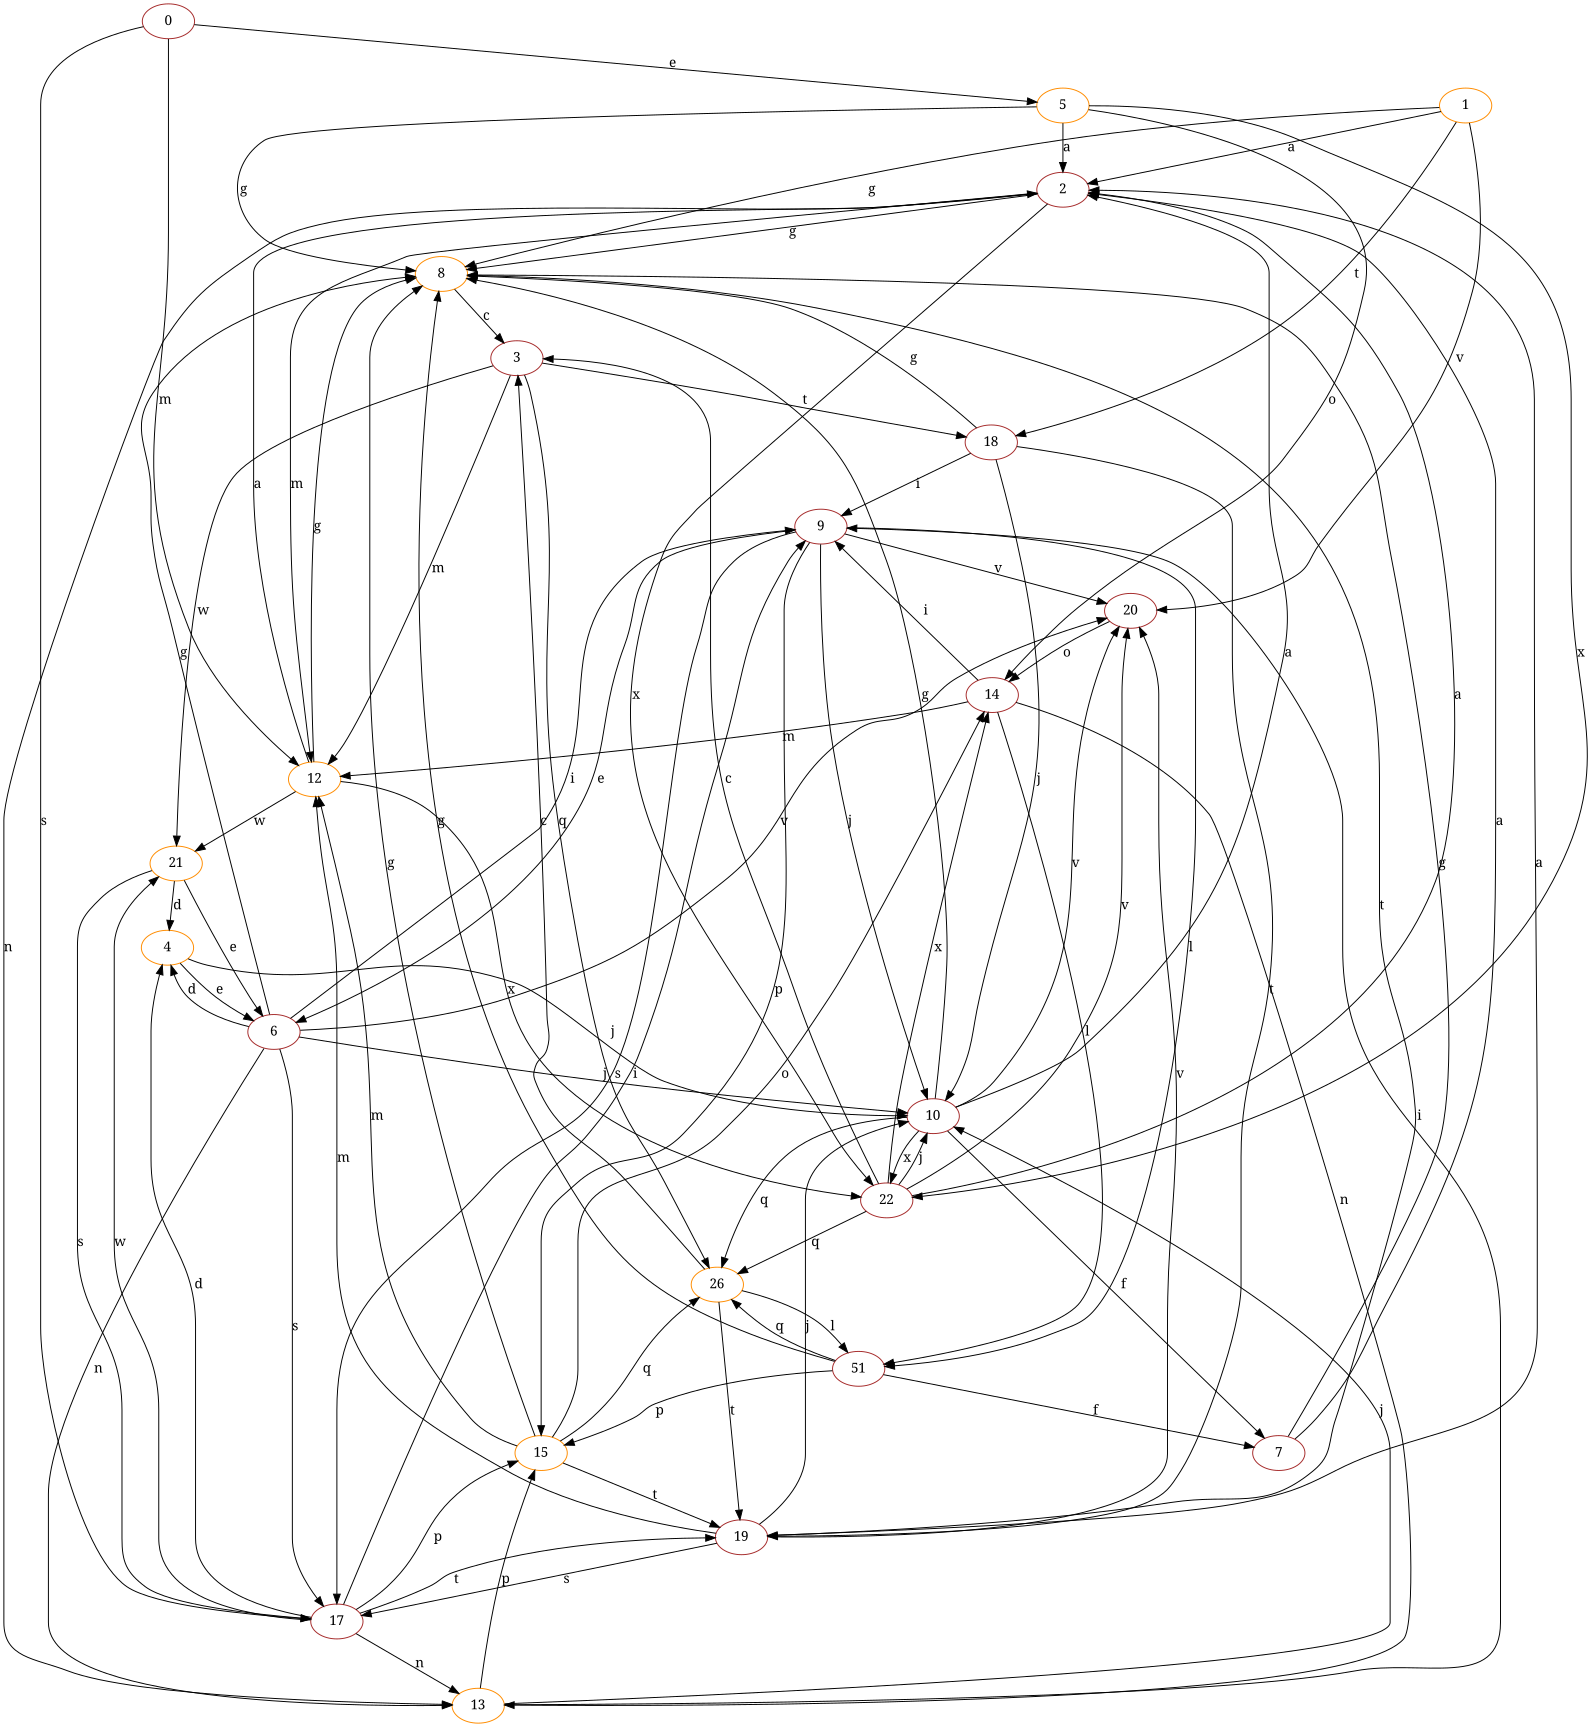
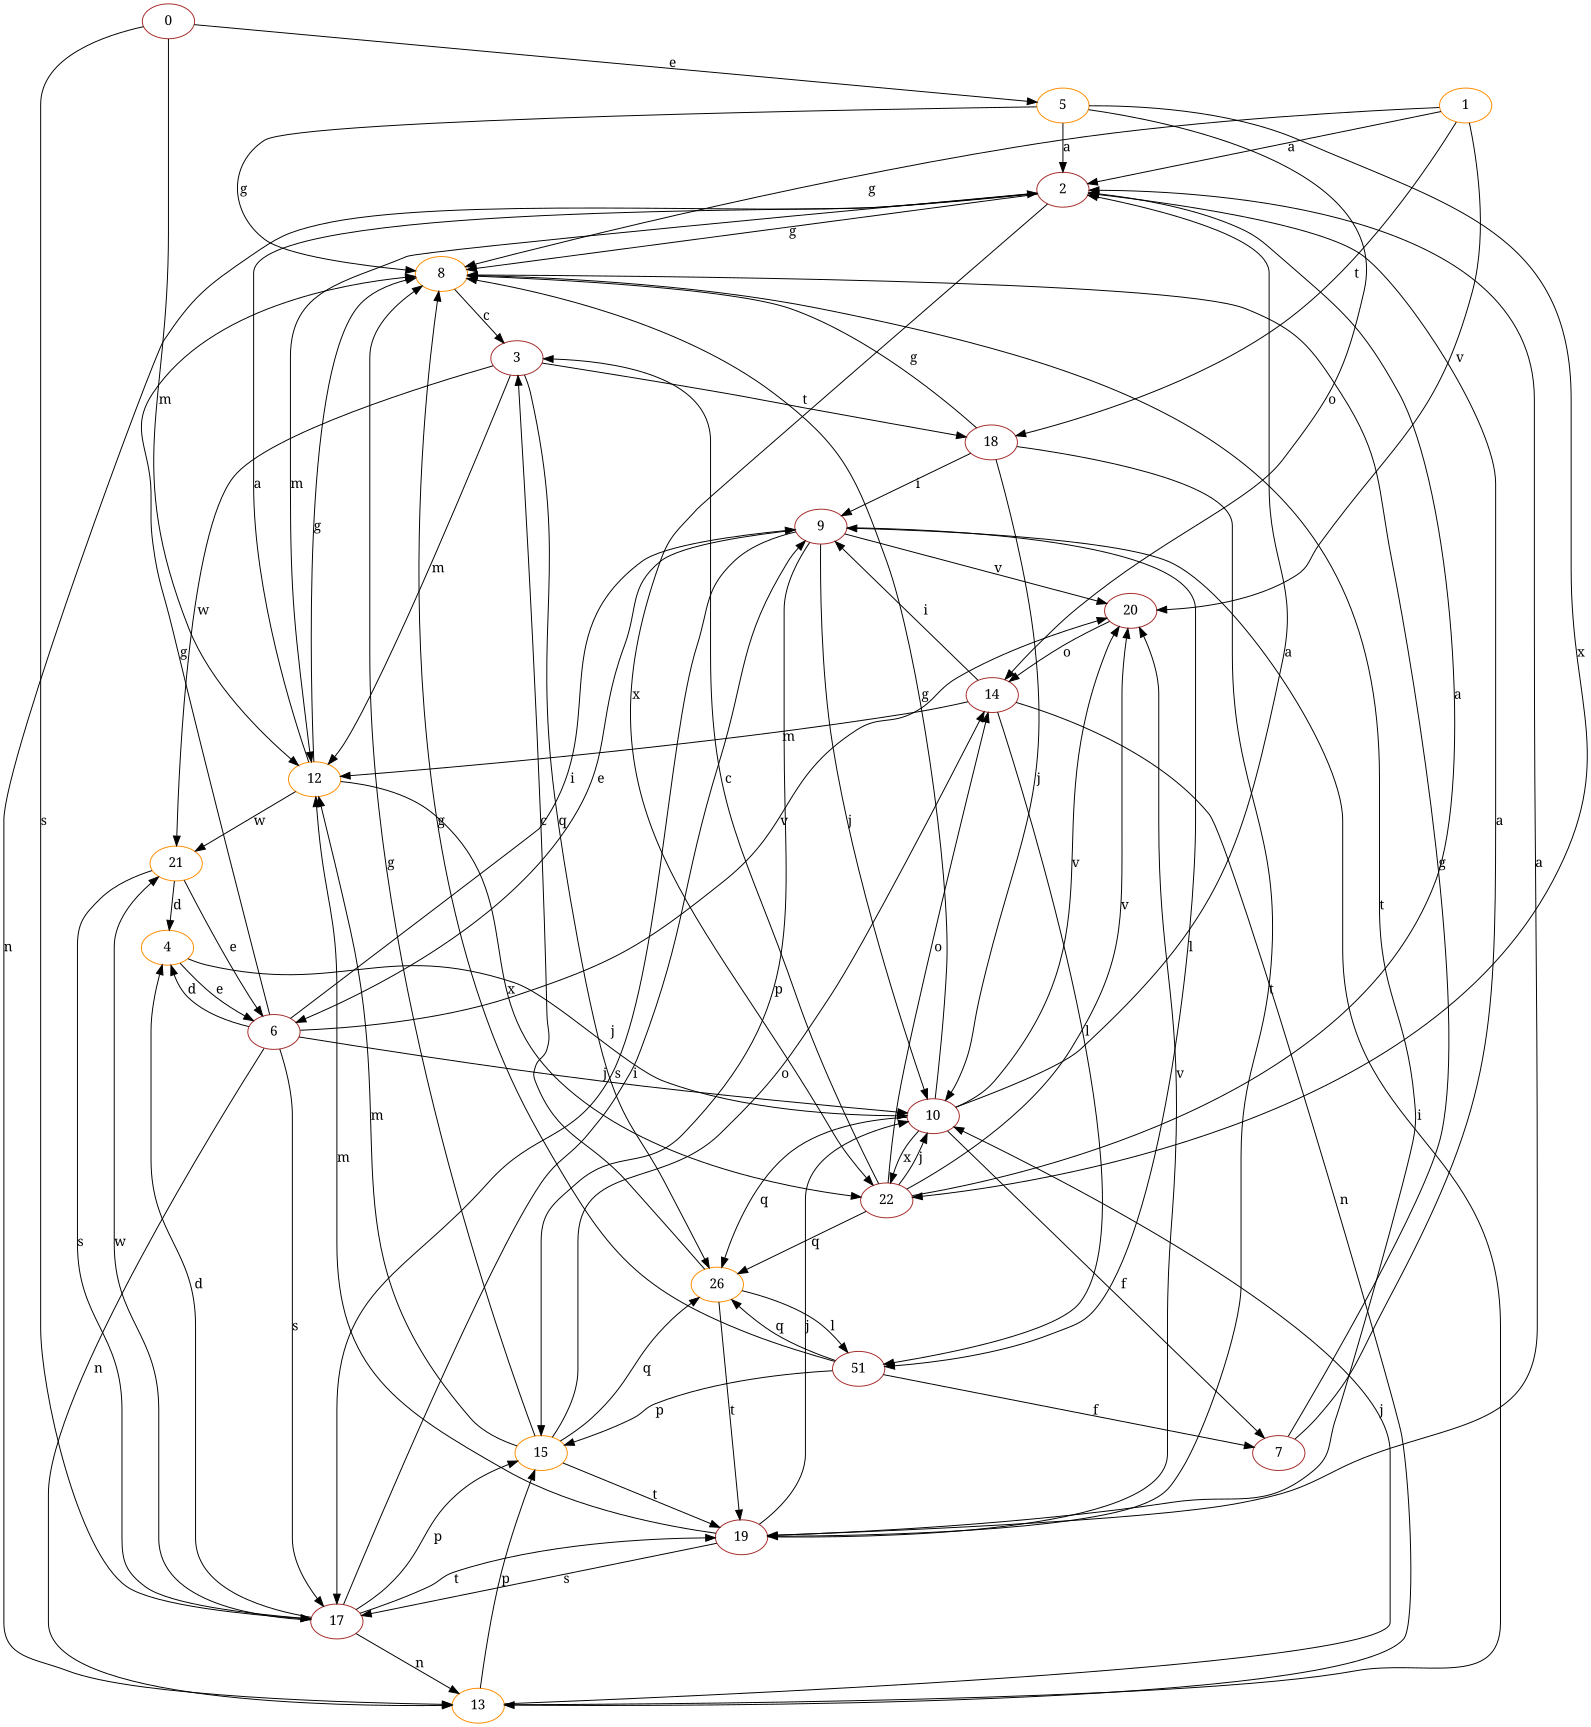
(939, 948) -> (939, 948)
